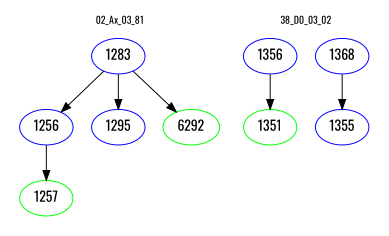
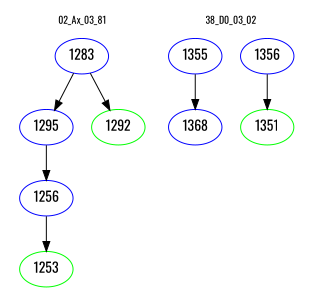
(342, 87) -> (195, 87)
(86, 88) -> (46, 158)
(191, 127) -> (118, 127)
(46, 198) -> (46, 269)
